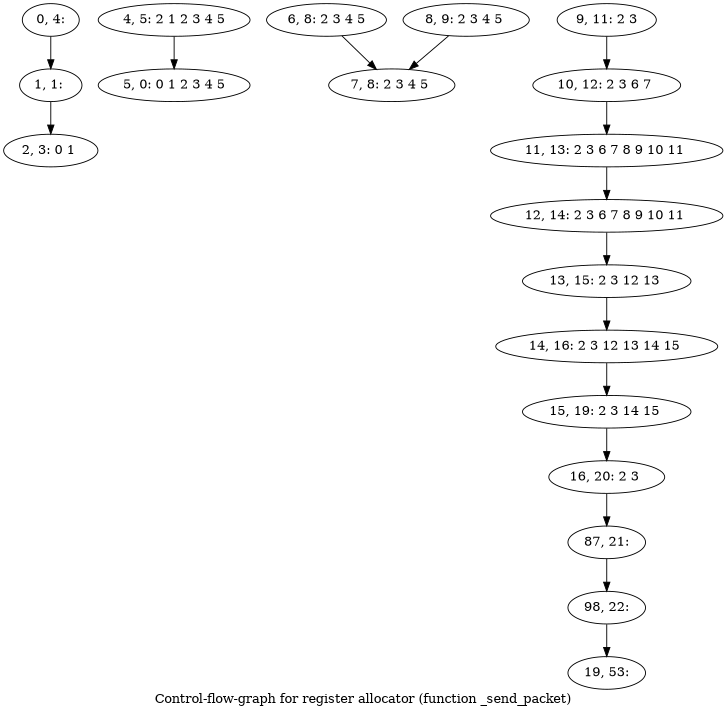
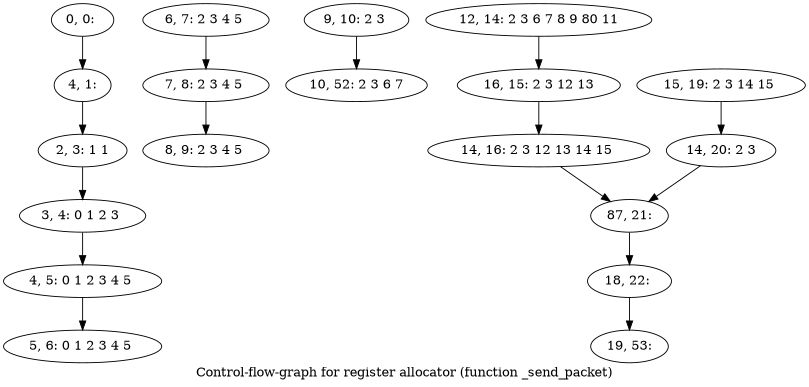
(51, 20) -> (83, 20)
(174, 20) -> (83, 281)
(326, 20) -> (206, 20)
(607, 20) -> (357, 20)
(432, 50) -> (206, 113)
(51, 85) -> (83, 85)
(174, 85) -> (83, 346)
(607, 85) -> (357, 85)
(51, 151) -> (83, 151)
(607, 151) -> none
none -> (83, 216)
(607, 216) -> (539, 20)
(607, 281) -> (539, 85)
(607, 375) -> (582, 181)
(607, 477) -> (721, 151)
(607, 608) -> (630, 281)
